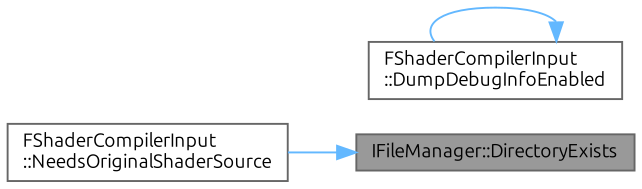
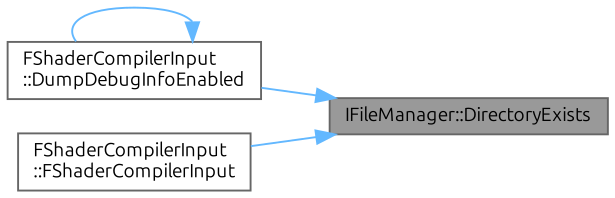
none -> (289, 92)
(148, 152) -> (134, 162)
